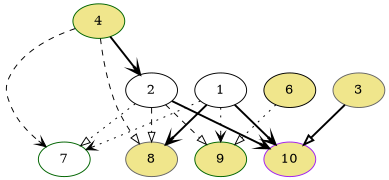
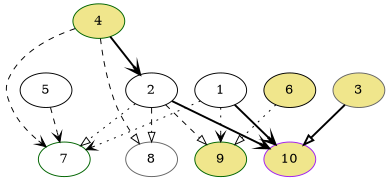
none -> (46, 90)
(191, 120) -> none
(152, 159) -> (152, 159)
